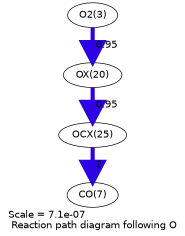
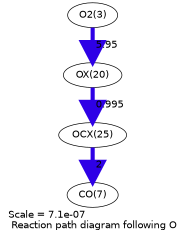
(105, 45) -> (105, 45)
(105, 105) -> (108, 105)
